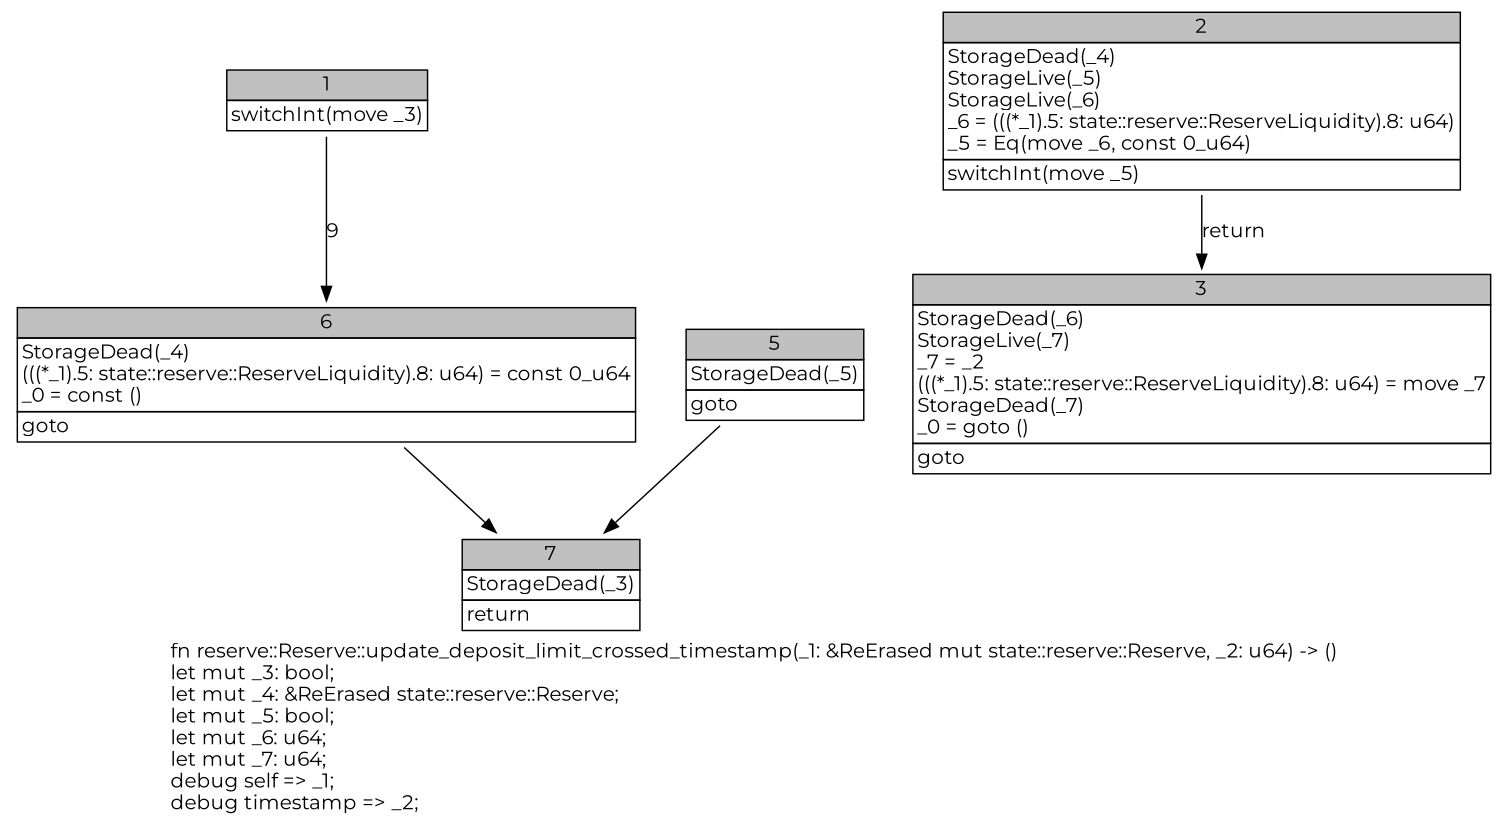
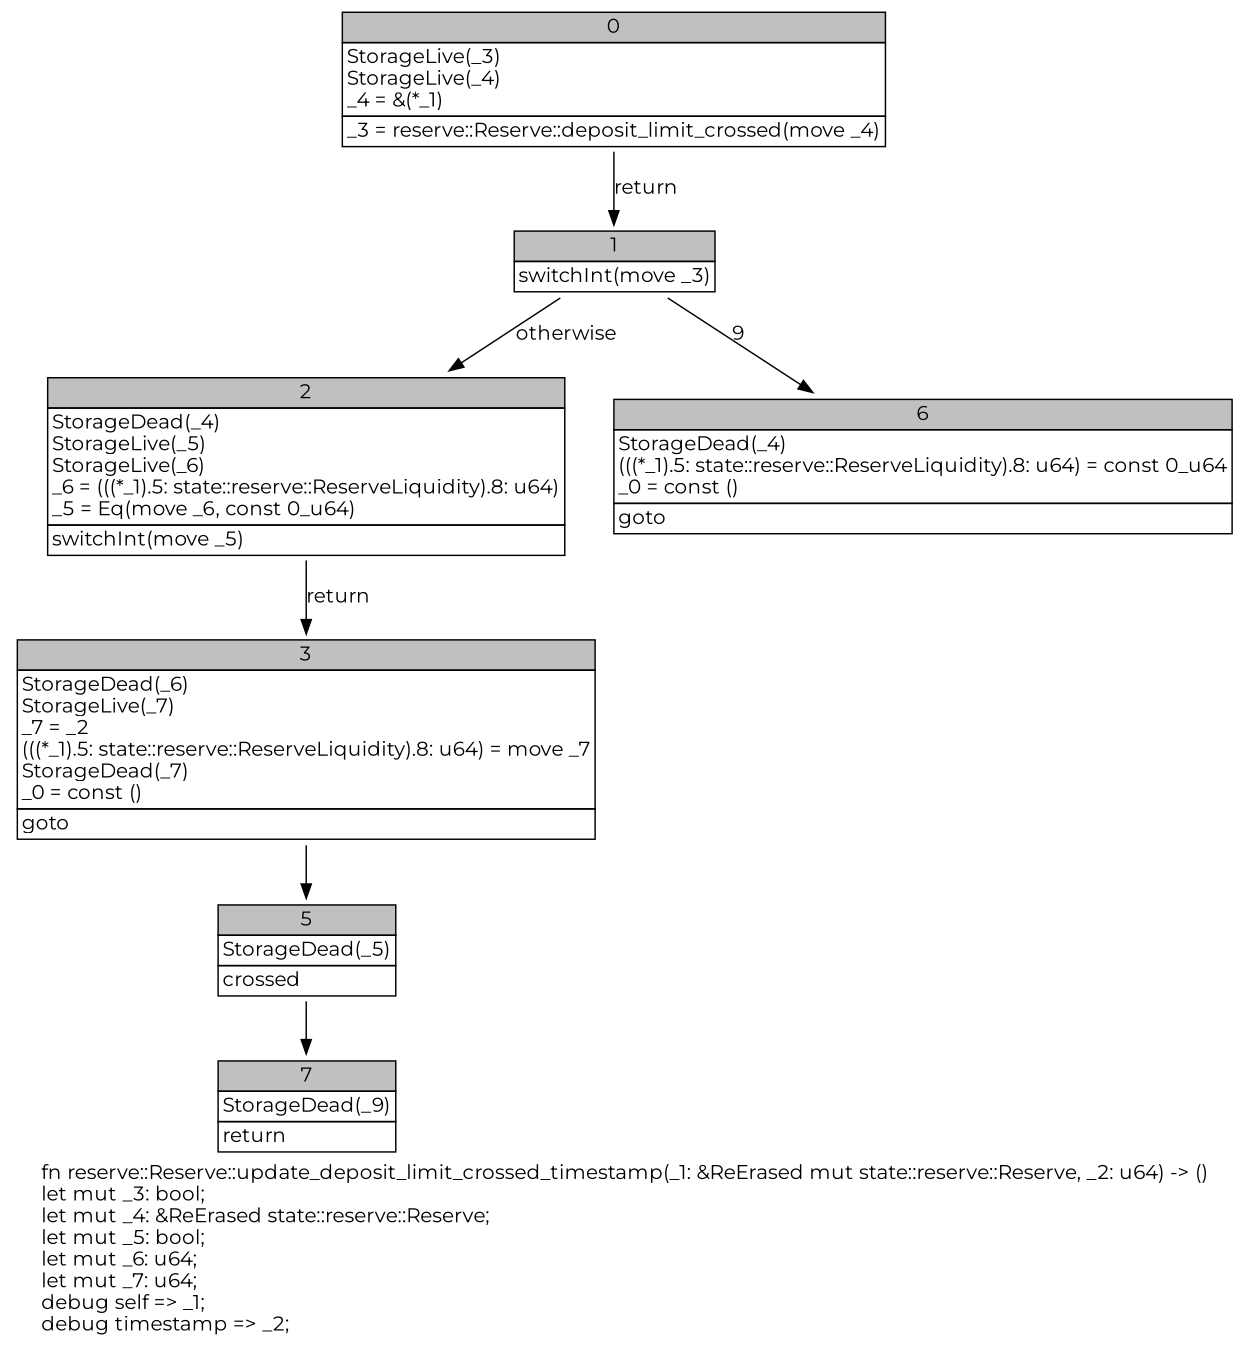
none -> (614, 79)
none -> (511, 330)
(715, 404) -> (262, 980)
(974, 428) -> (82, 793)
(445, 485) -> none
(551, 584) -> (307, 1106)
none -> (306, 865)
